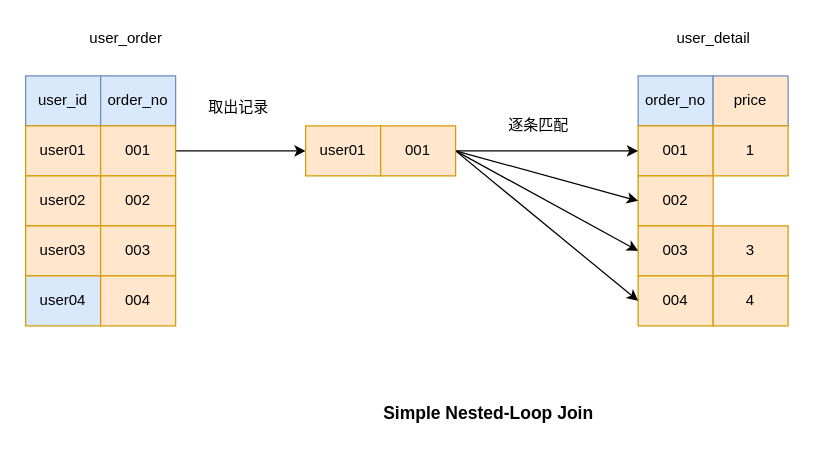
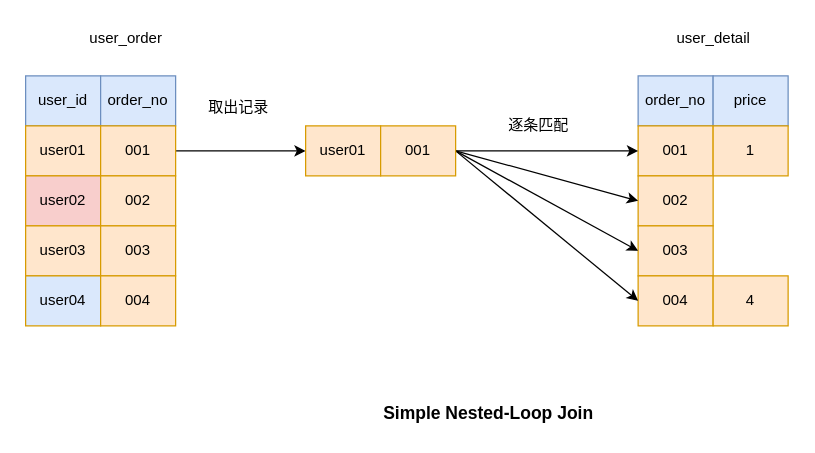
(751, 101) -> (751, 101)
(63, 201) -> (63, 201)
(751, 251) -> none
